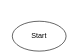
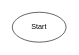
(39, 36) -> (39, 27)
